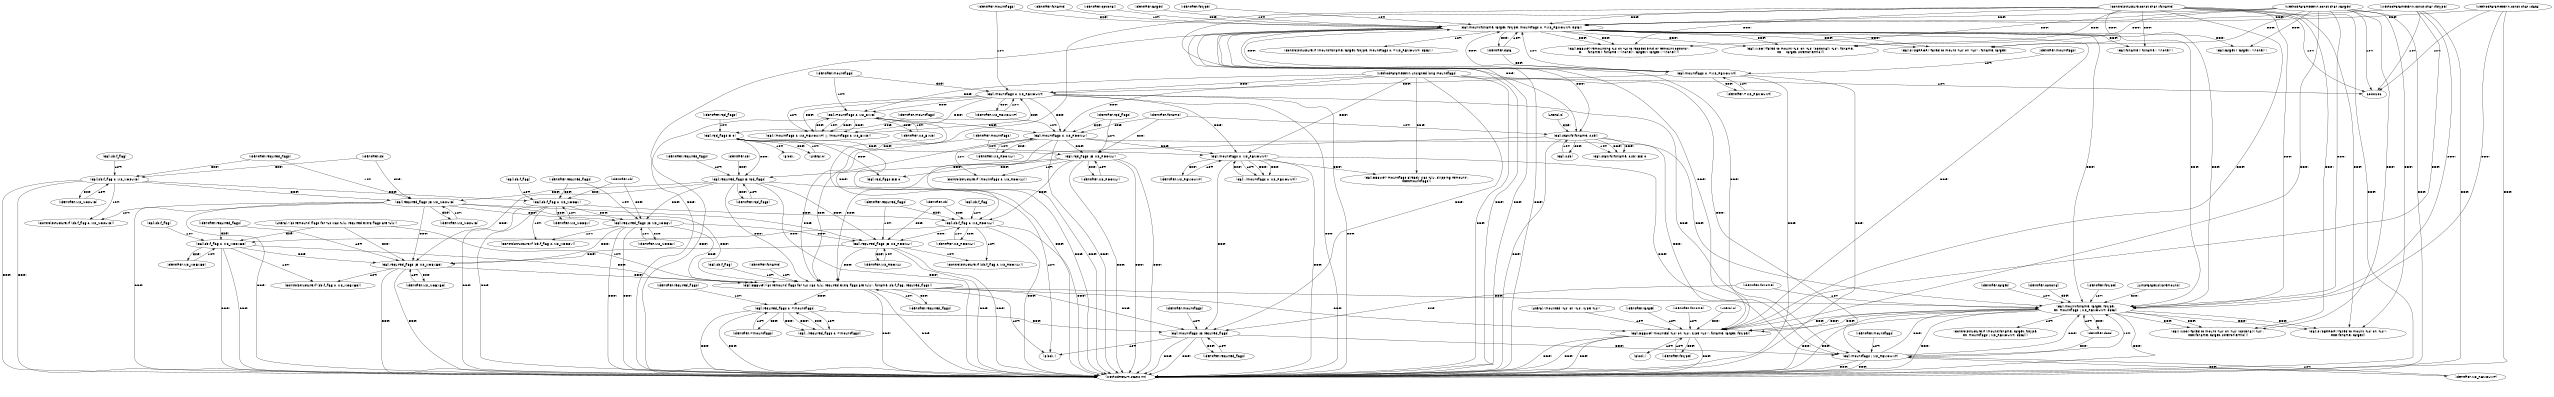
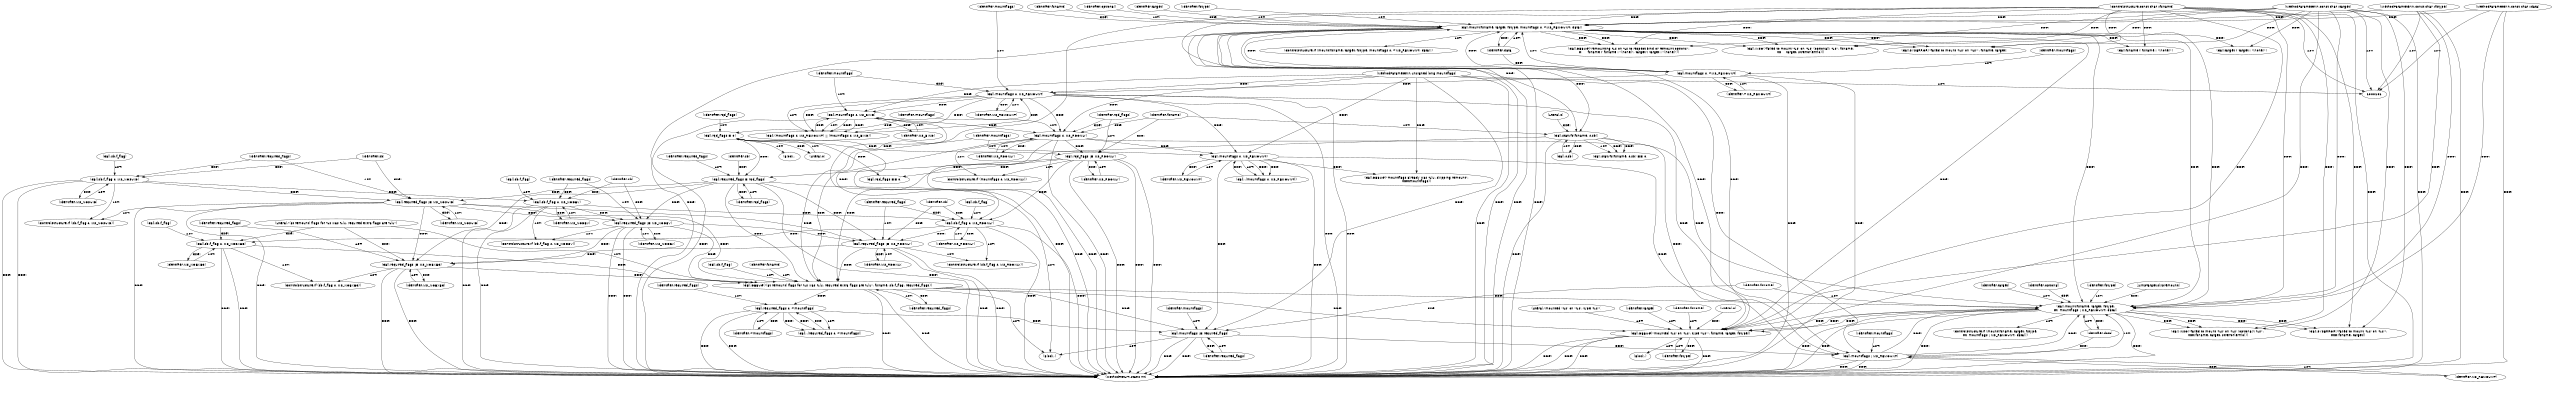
(307, 257) -> none
